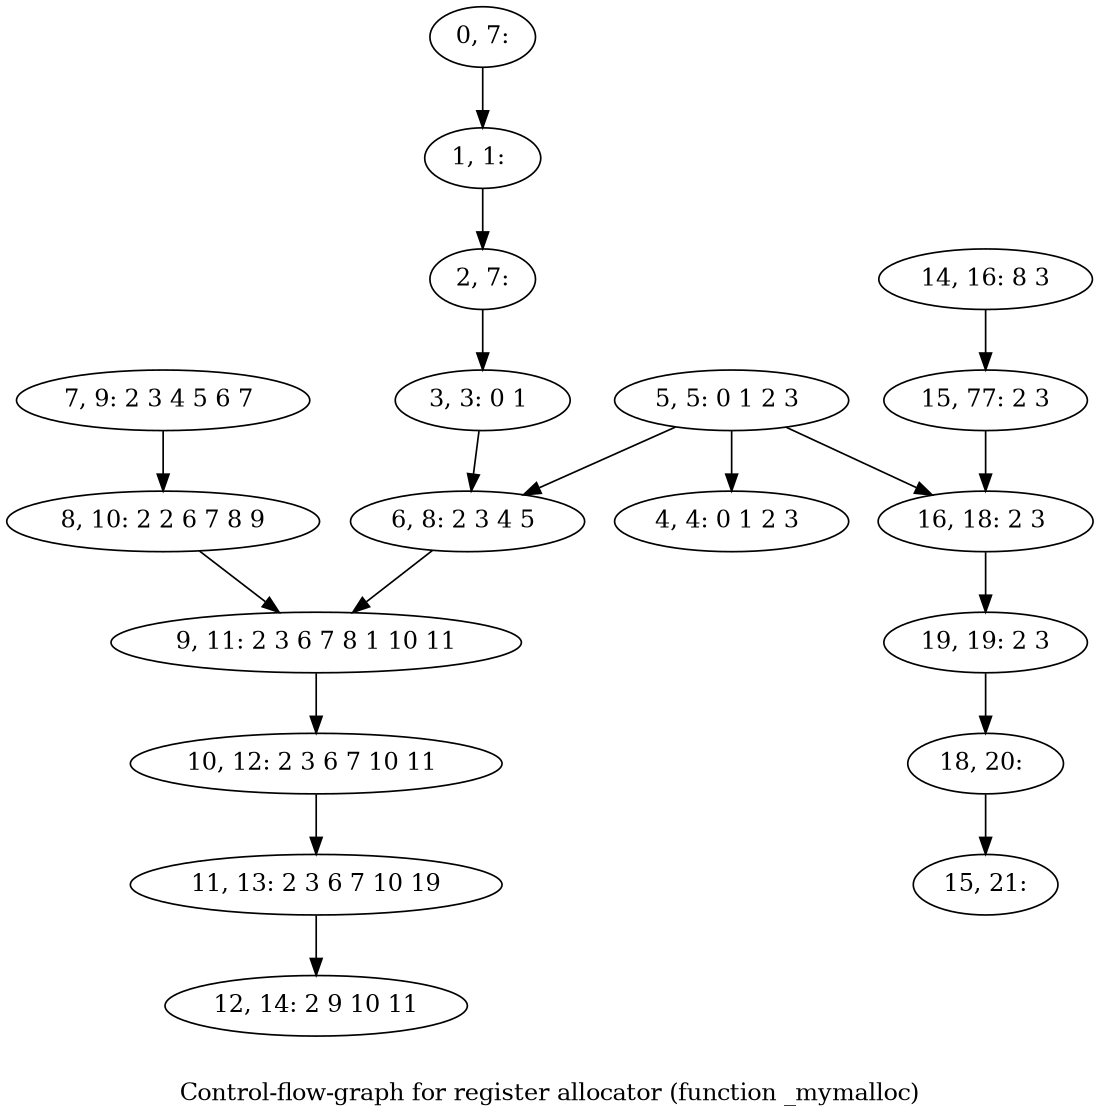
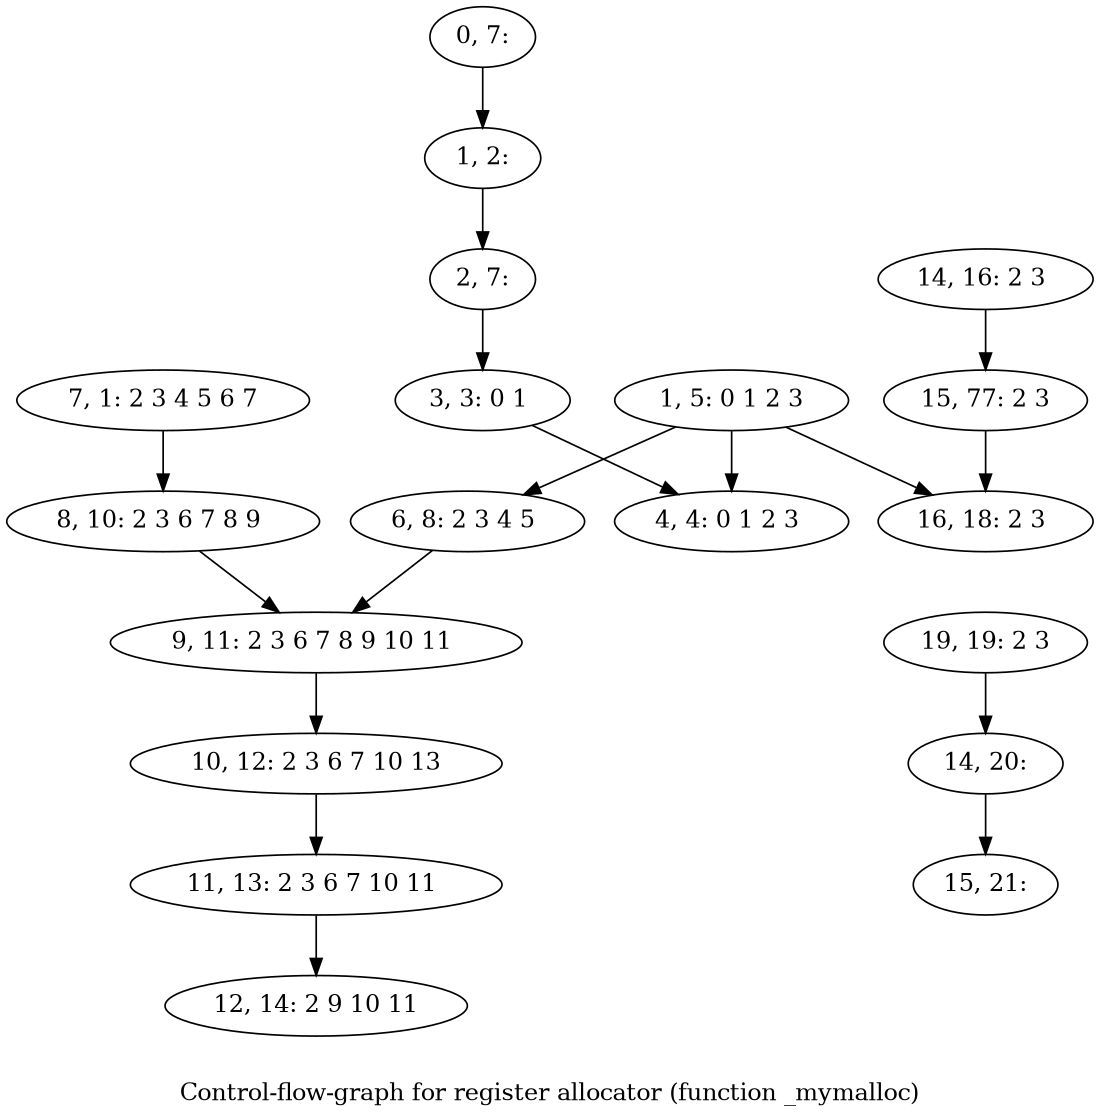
(483, 158) -> (483, 158)
(986, 279) -> (986, 279)
(163, 400) -> (163, 400)
(732, 400) -> (732, 400)
(476, 453) -> (591, 453)
(163, 521) -> (163, 521)
(986, 574) -> none
(316, 643) -> (316, 643)
(316, 764) -> (316, 764)
(986, 764) -> (986, 764)
(316, 885) -> (316, 885)
